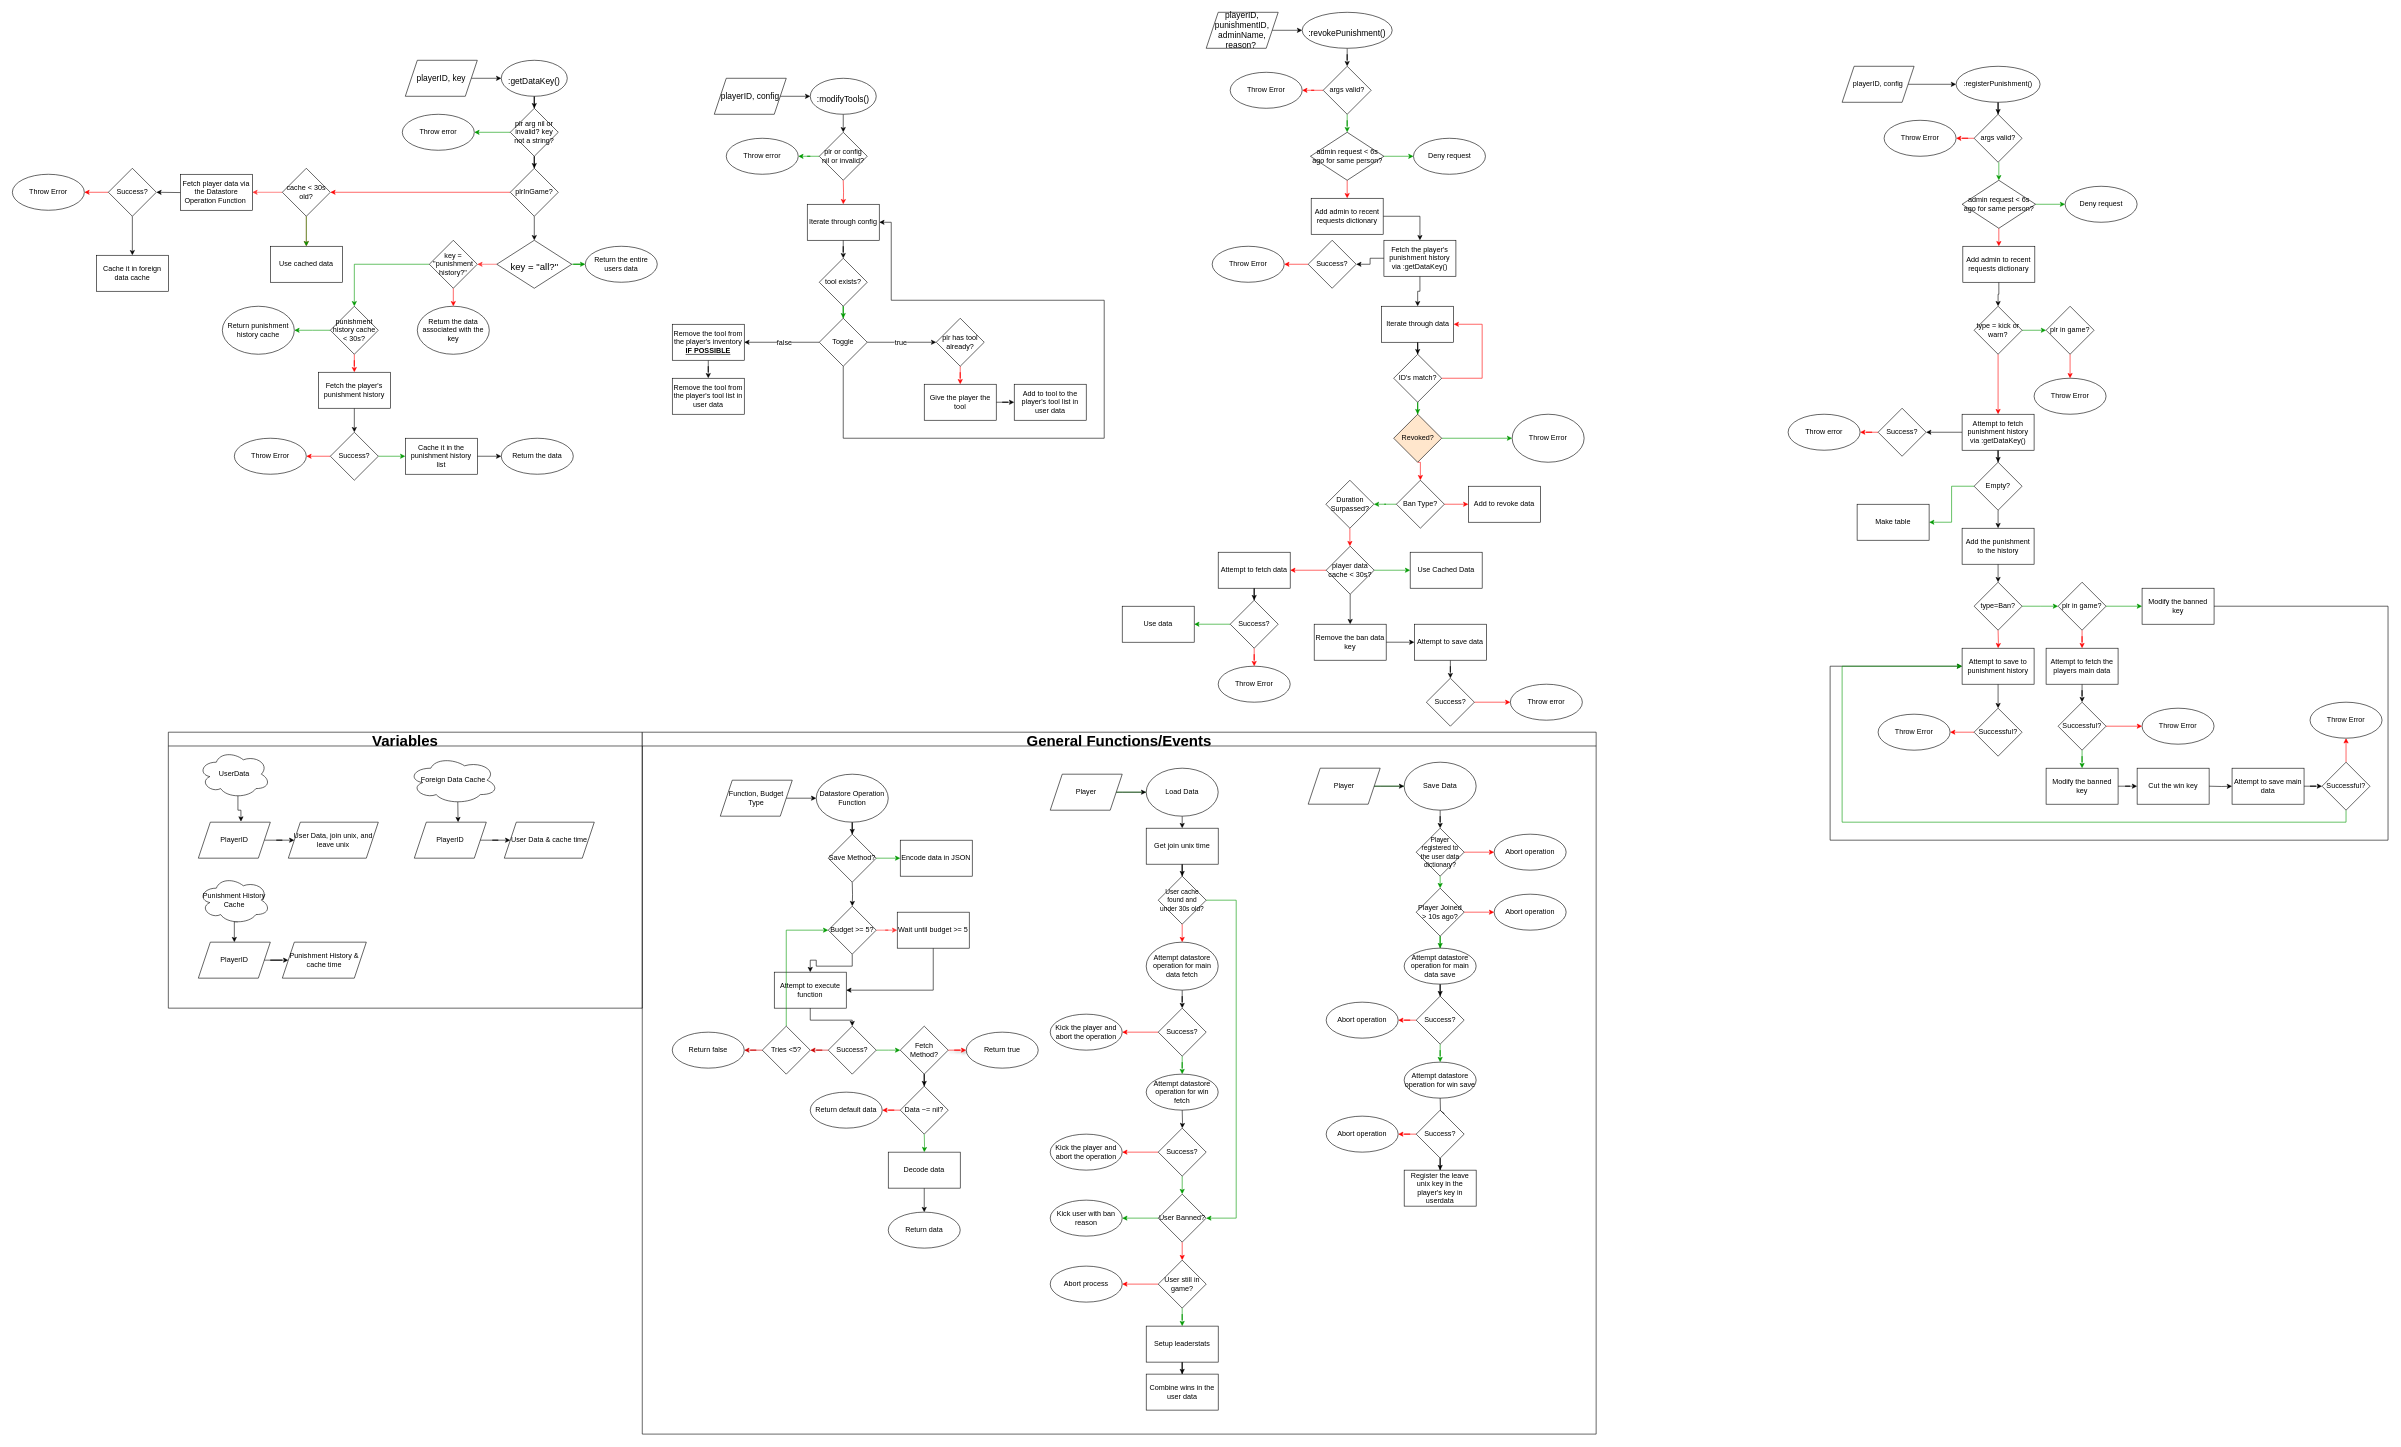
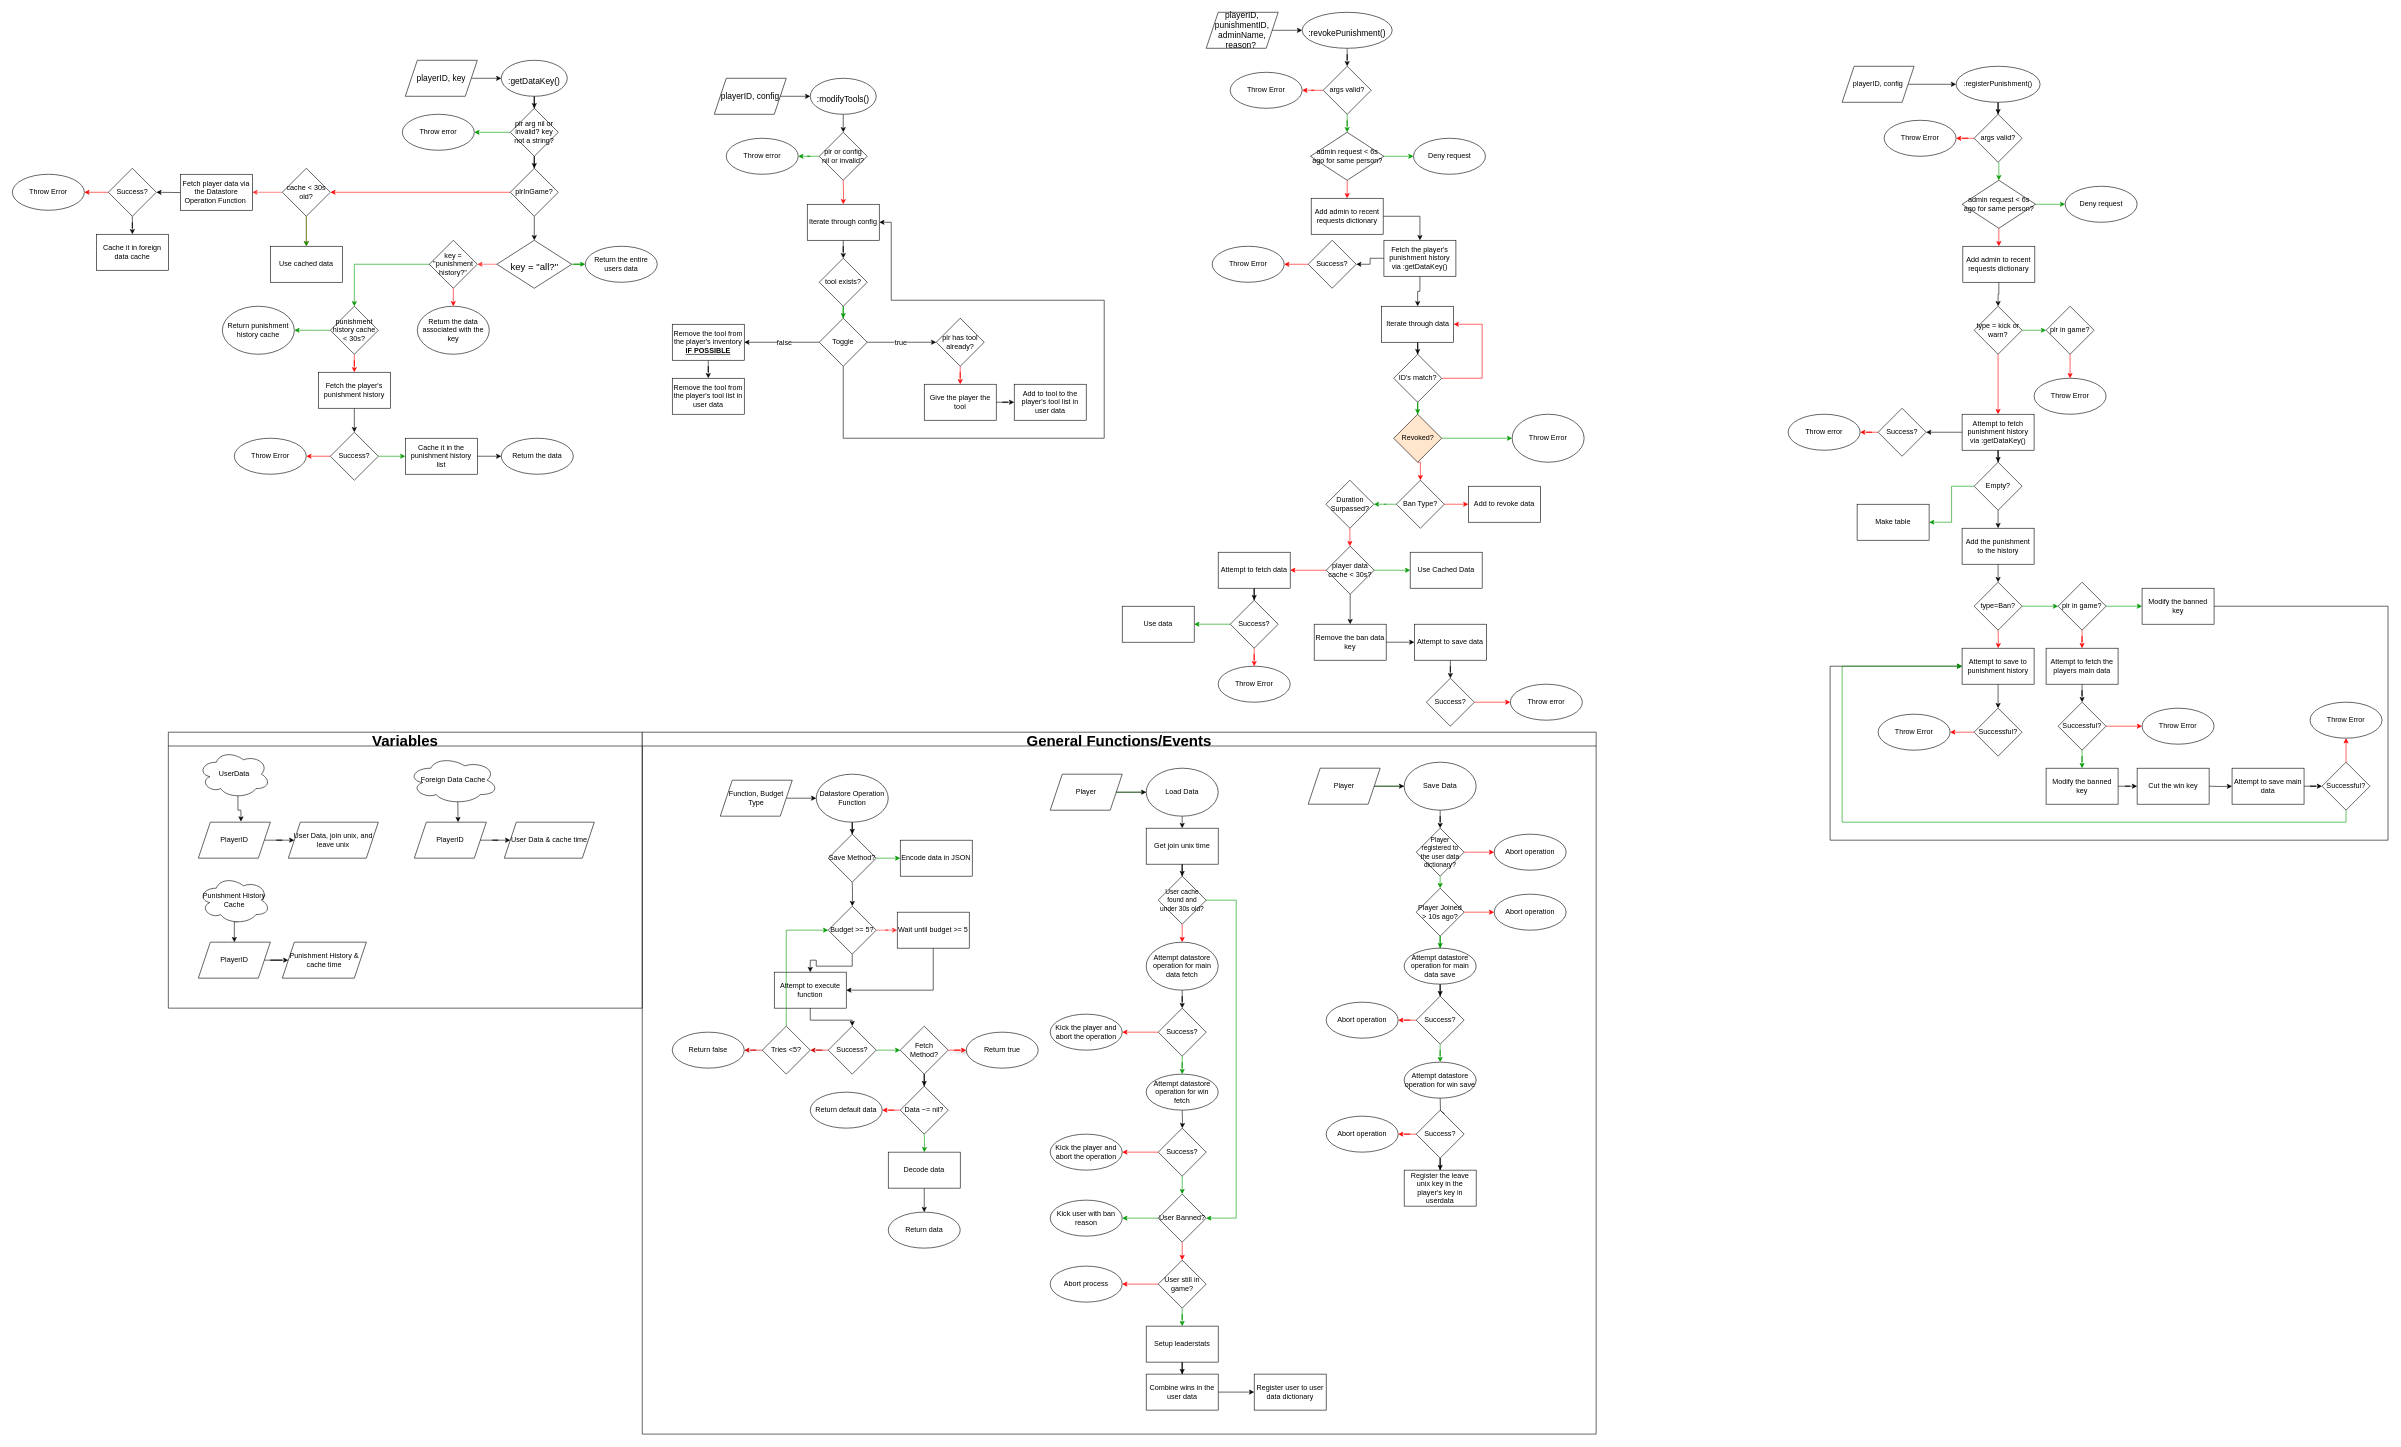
(132, 273) -> (132, 252)
none -> (1248, 1392)
none -> (1290, 1392)
